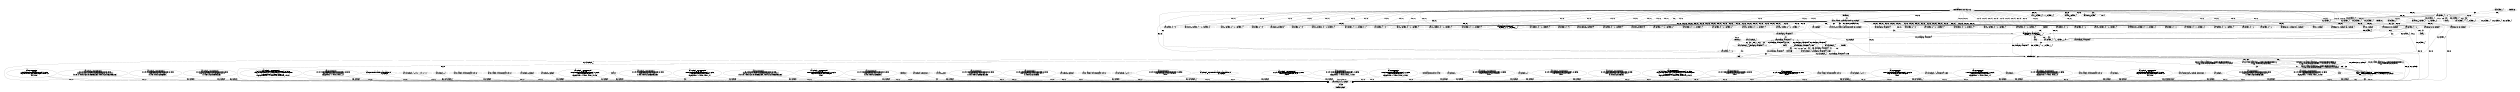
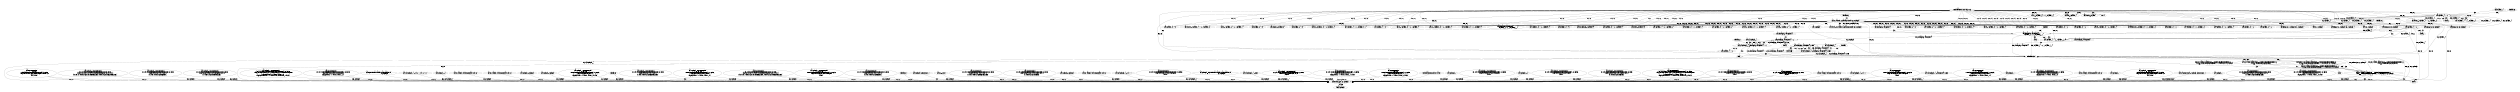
(1615, 11) -> none
(2079, 13) -> (2079, 13)
(1649, 18) -> (1649, 18)
(1674, 18) -> (1674, 18)
(2392, 21) -> none
(1829, 24) -> none
(1579, 25) -> none
(1769, 32) -> (1735, 47)
(1805, 41) -> none
(1792, 43) -> none
none -> (1817, 55)
(613, 73) -> (613, 73)
(941, 73) -> (941, 73)
none -> (1250, 73)
(1340, 82) -> (1340, 82)
none -> (2414, 82)
(1340, 88) -> (1340, 88)
